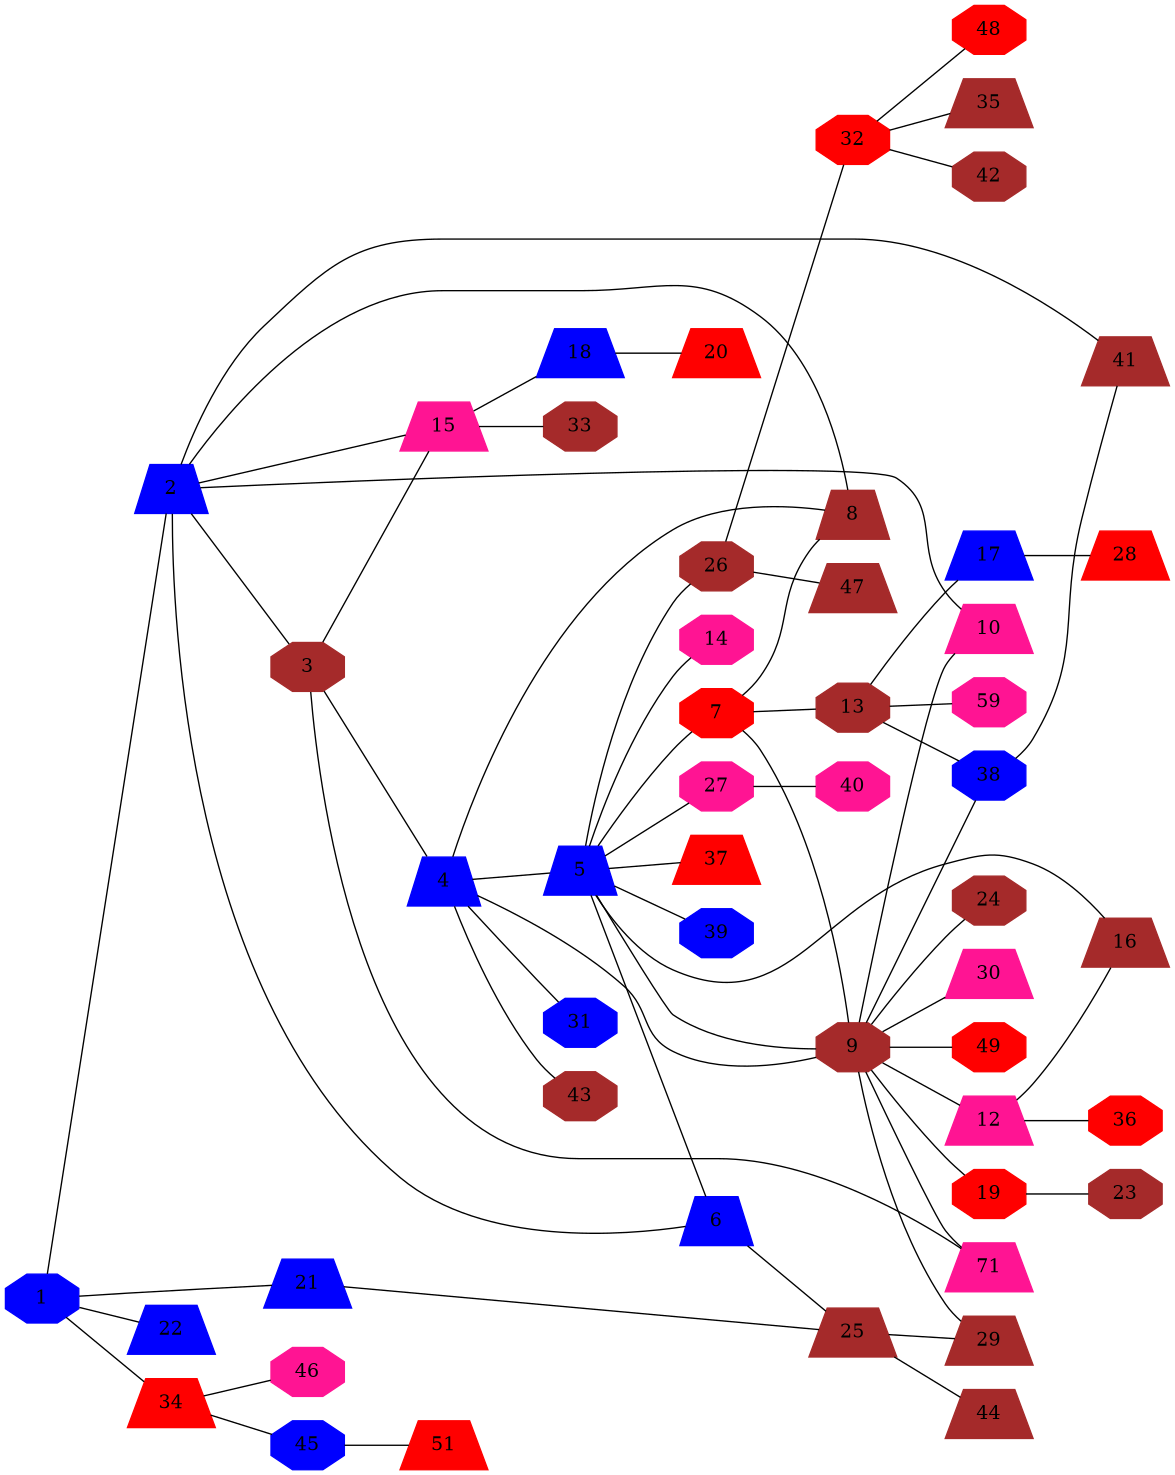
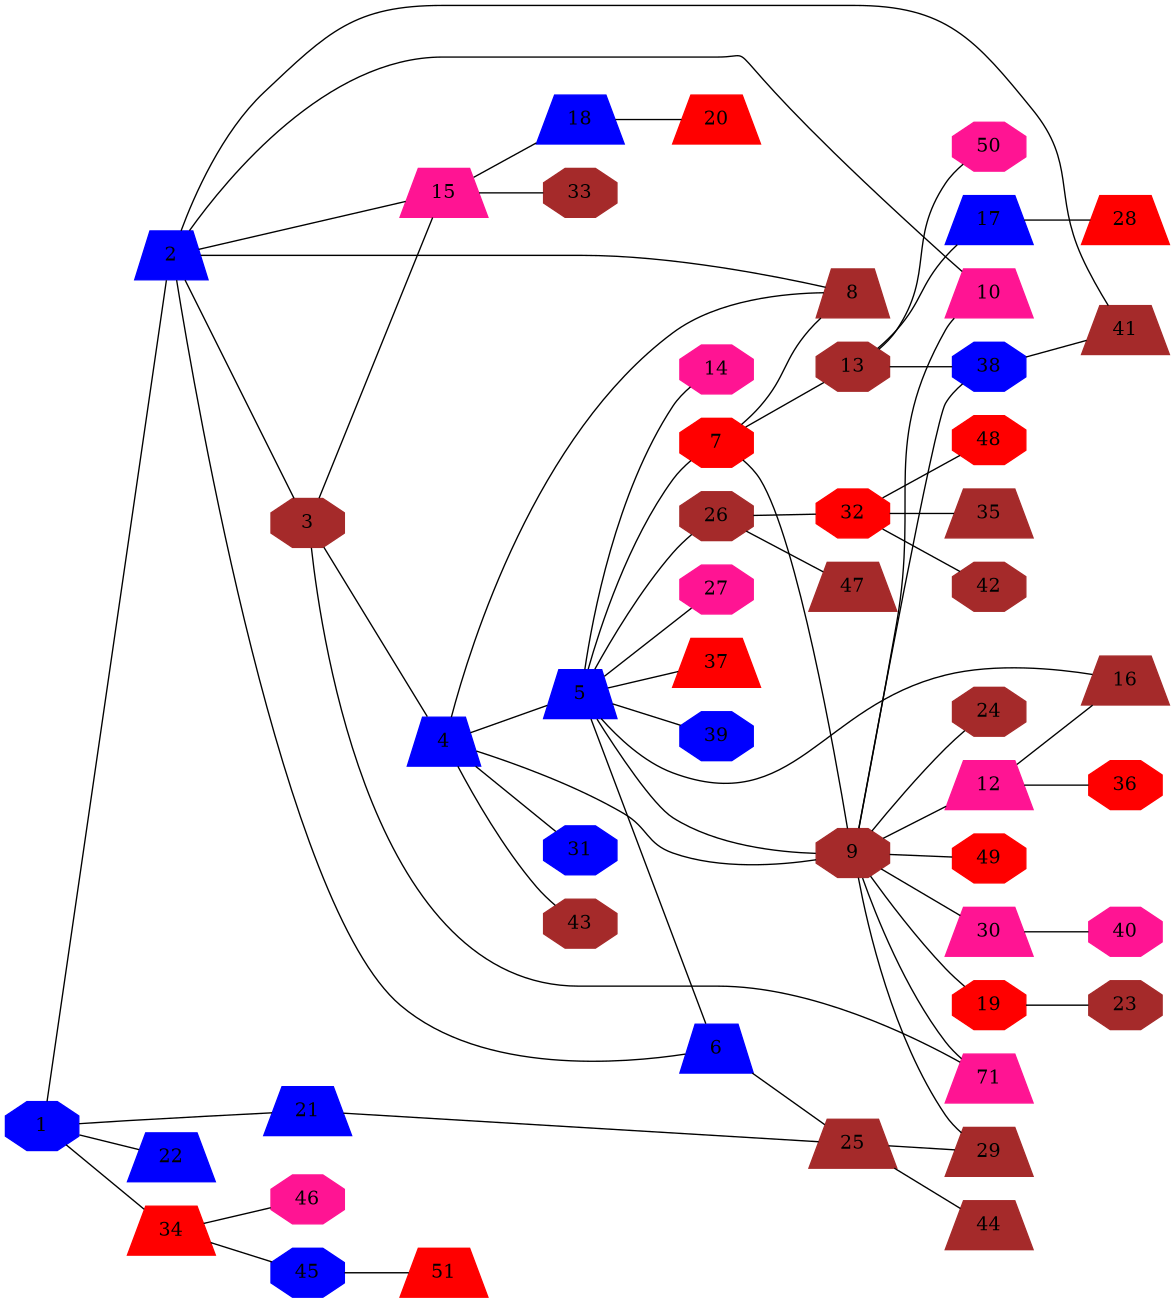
(989, 702) -> (989, 147)
(791, 786) -> (1056, 932)
